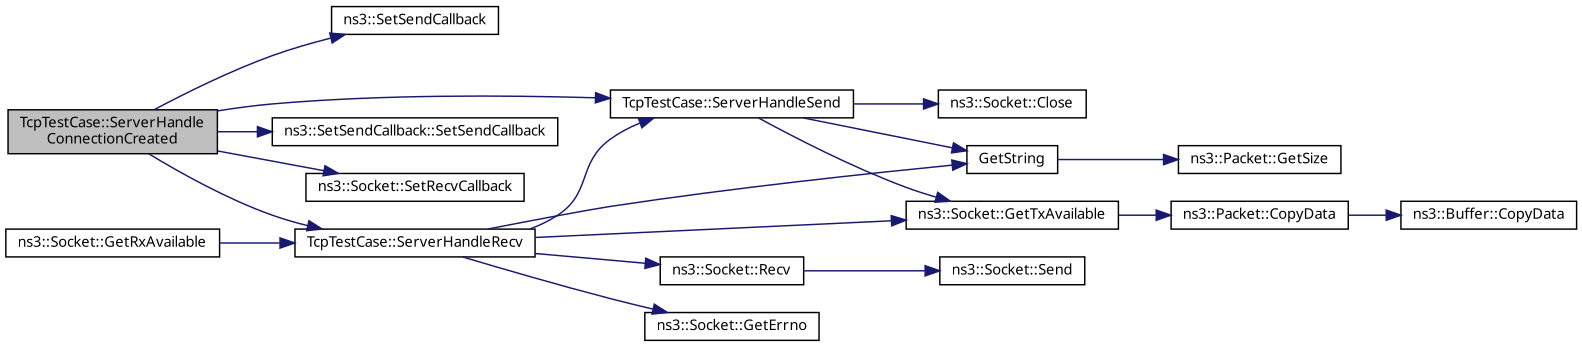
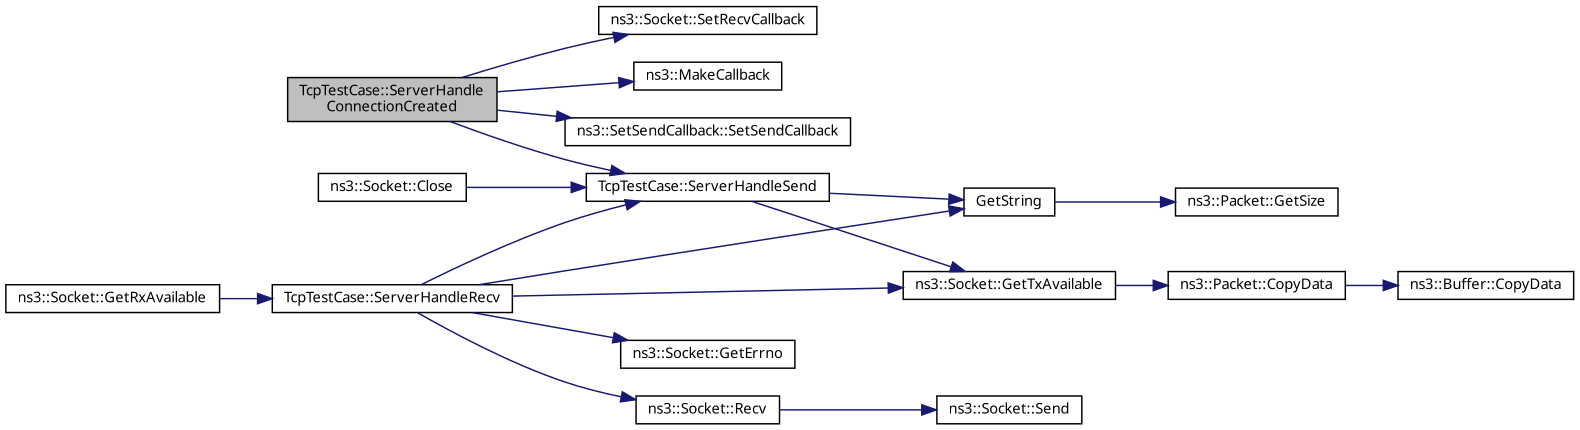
(415, 20) -> (708, 76)
(888, 104) -> (519, 187)
(225, 196) -> none
